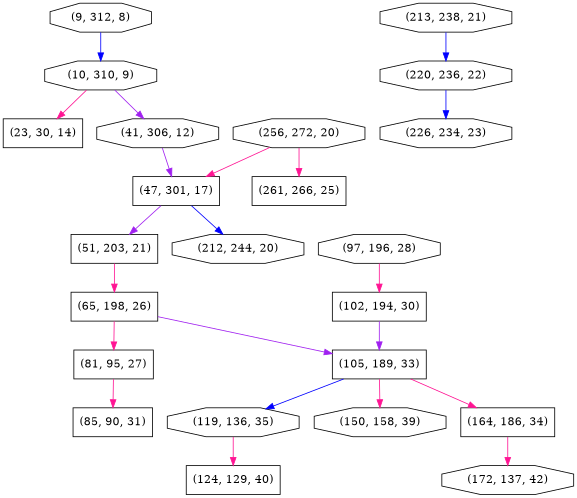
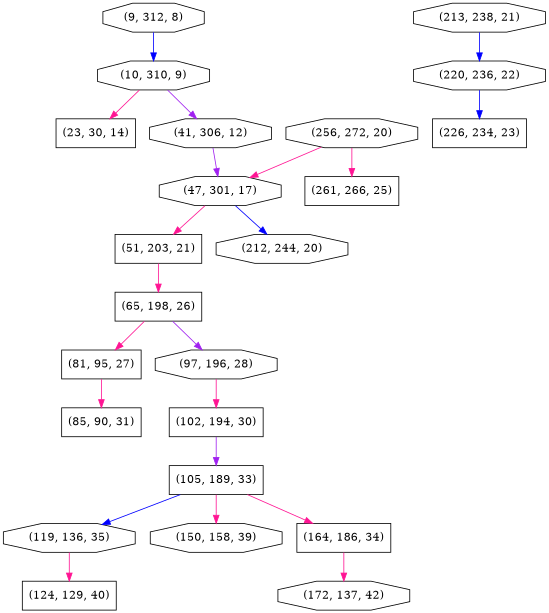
(446, 133) -> (480, 133)
(176, 191) -> (220, 191)
(148, 217) -> (192, 217)
(241, 334) -> (184, 333)
